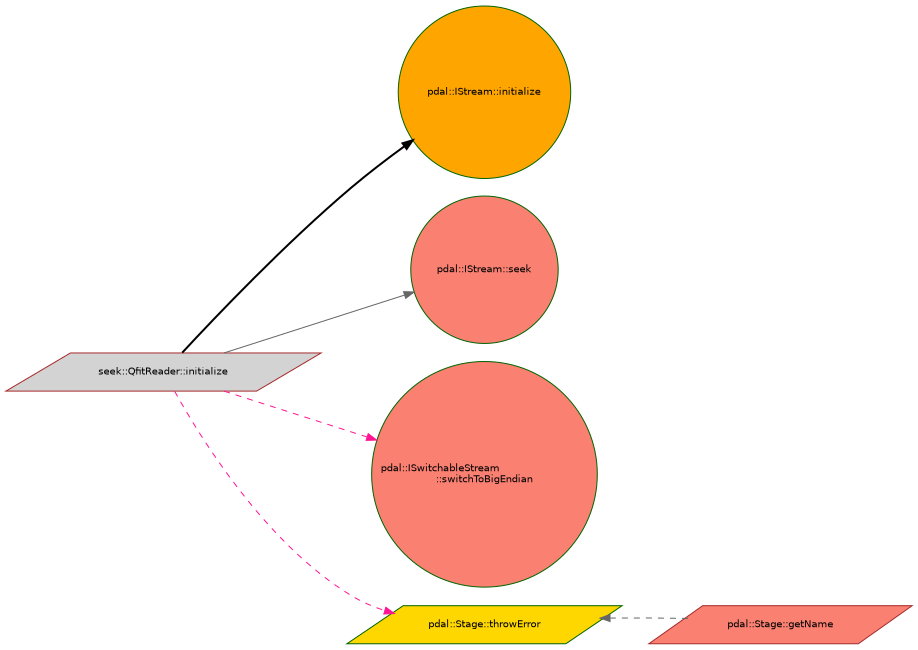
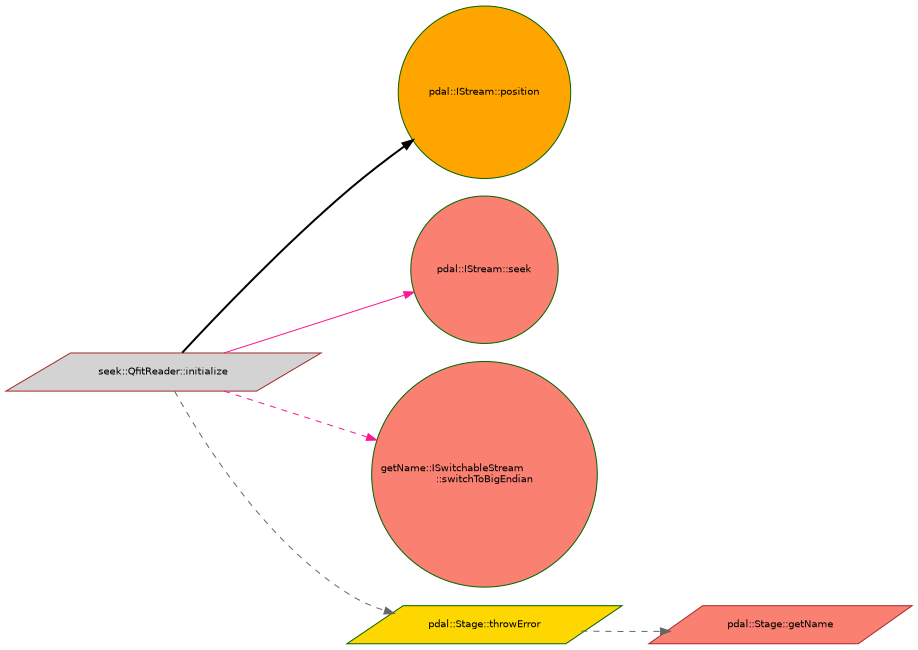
(484, 92) -> (484, 92)
(314, 324) -> (314, 324)
(484, 474) -> (484, 474)
(263, 518) -> (263, 518)
(649, 618) -> (621, 631)
